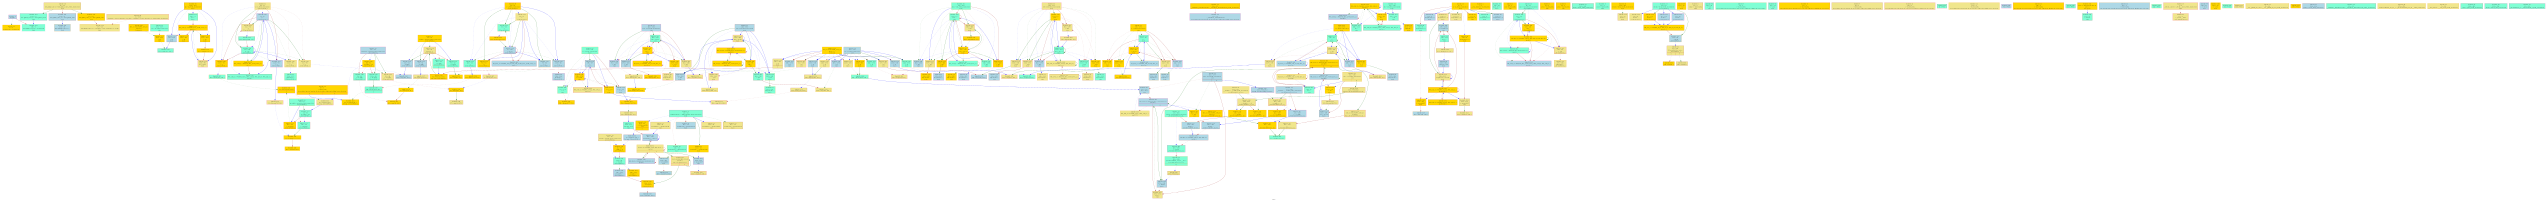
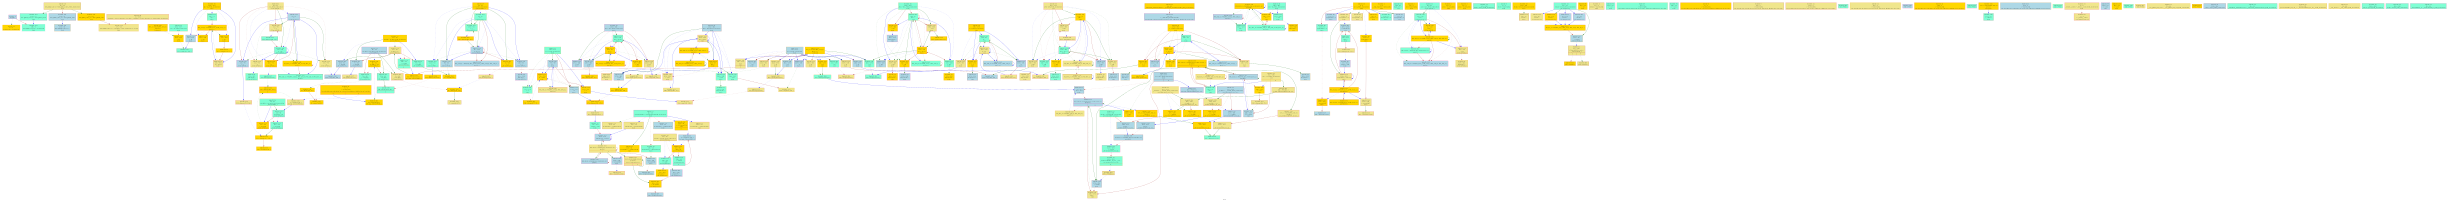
(522, 17) -> (480, 17)
(981, 55) -> (895, 53)
none -> (679, 161)
